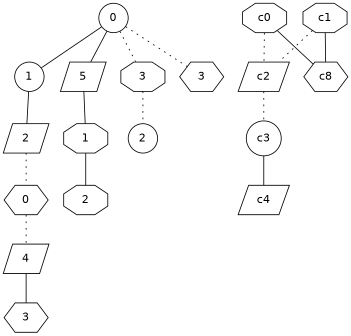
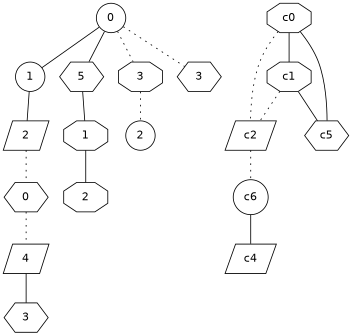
none -> (289, 47)
(83, 77) -> (82, 77)
(326, 77) -> (327, 136)
(264, 138) -> (251, 197)
